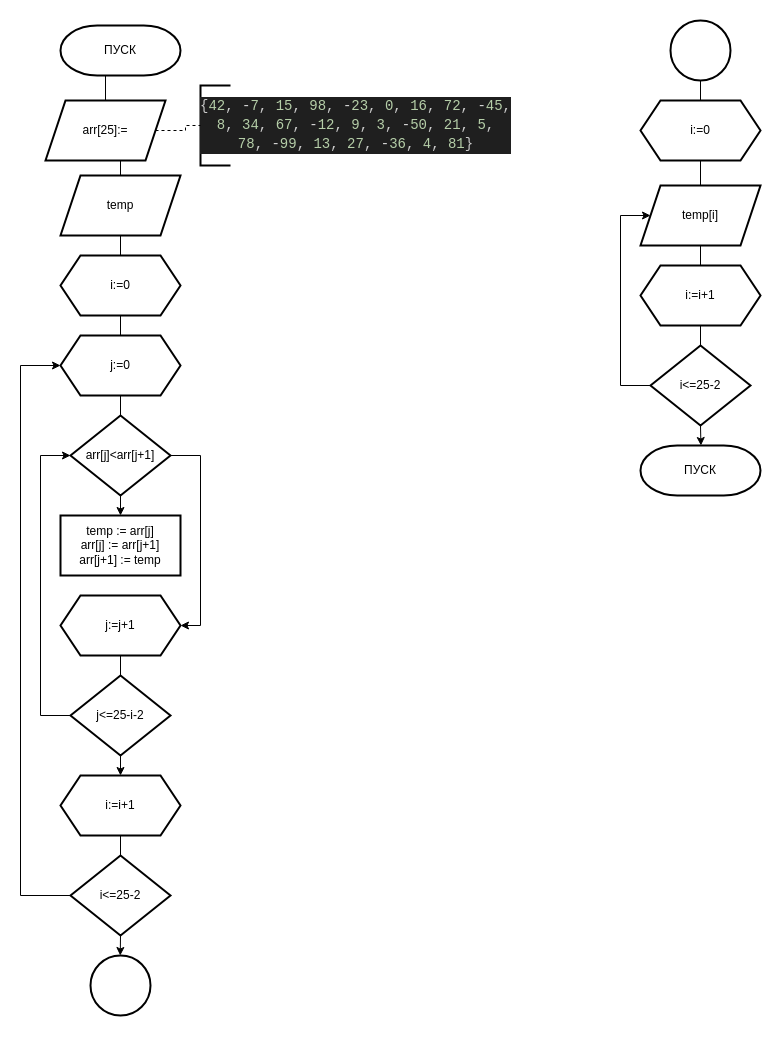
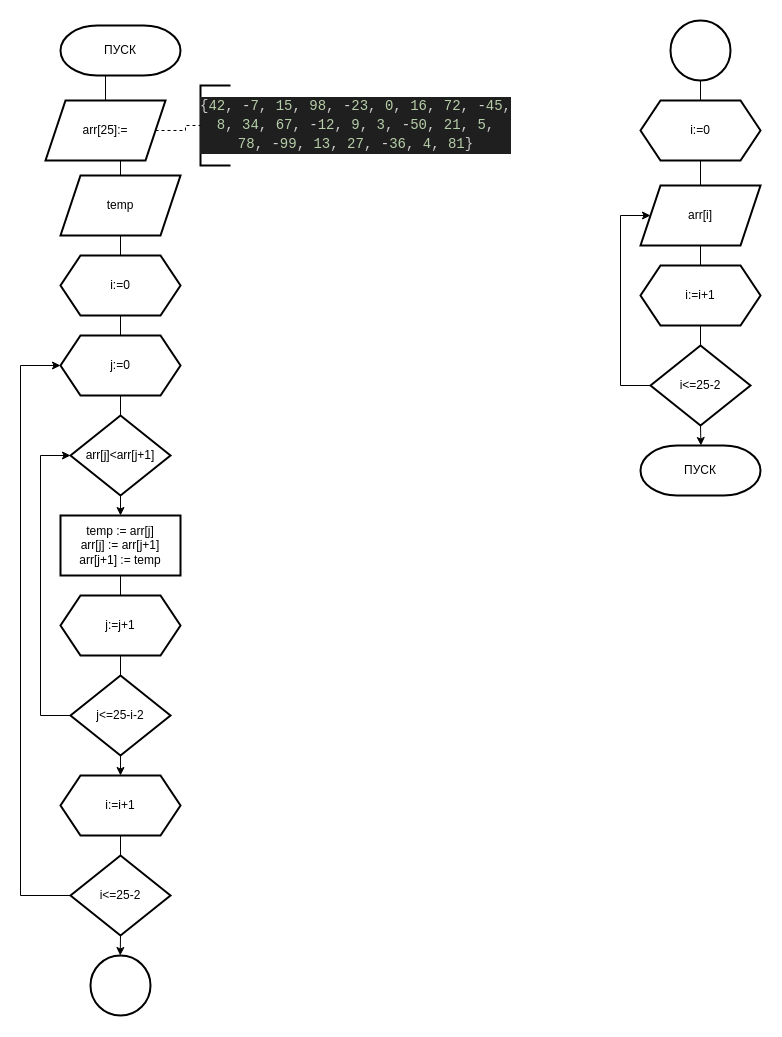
(701, 216) -> (701, 216)
(201, 532) -> none
none -> (121, 585)
